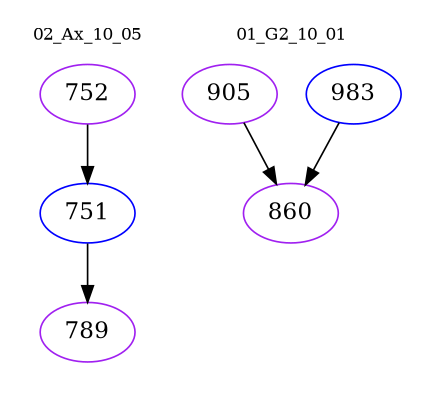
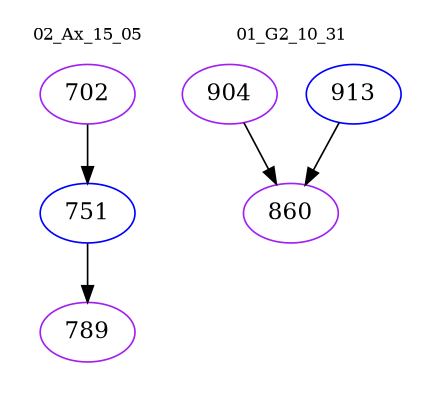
(88, 36) -> (88, 36)
(292, 36) -> (292, 36)
(88, 94) -> (88, 94)
(230, 94) -> (230, 94)
(354, 94) -> (354, 94)
